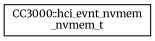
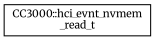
(77, 20) -> (77, 20)
